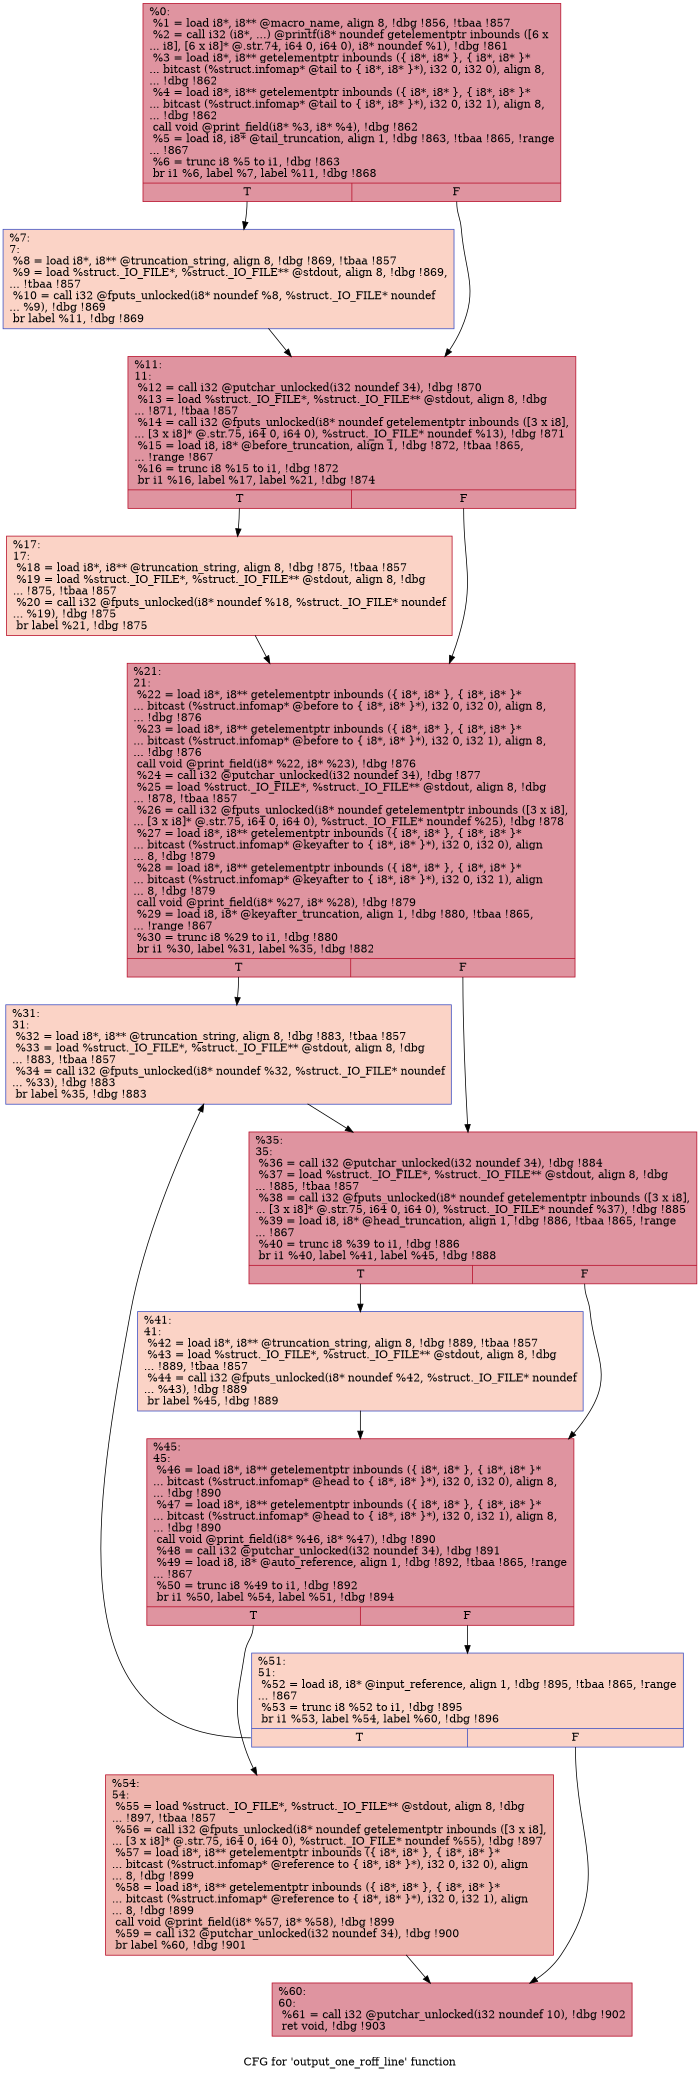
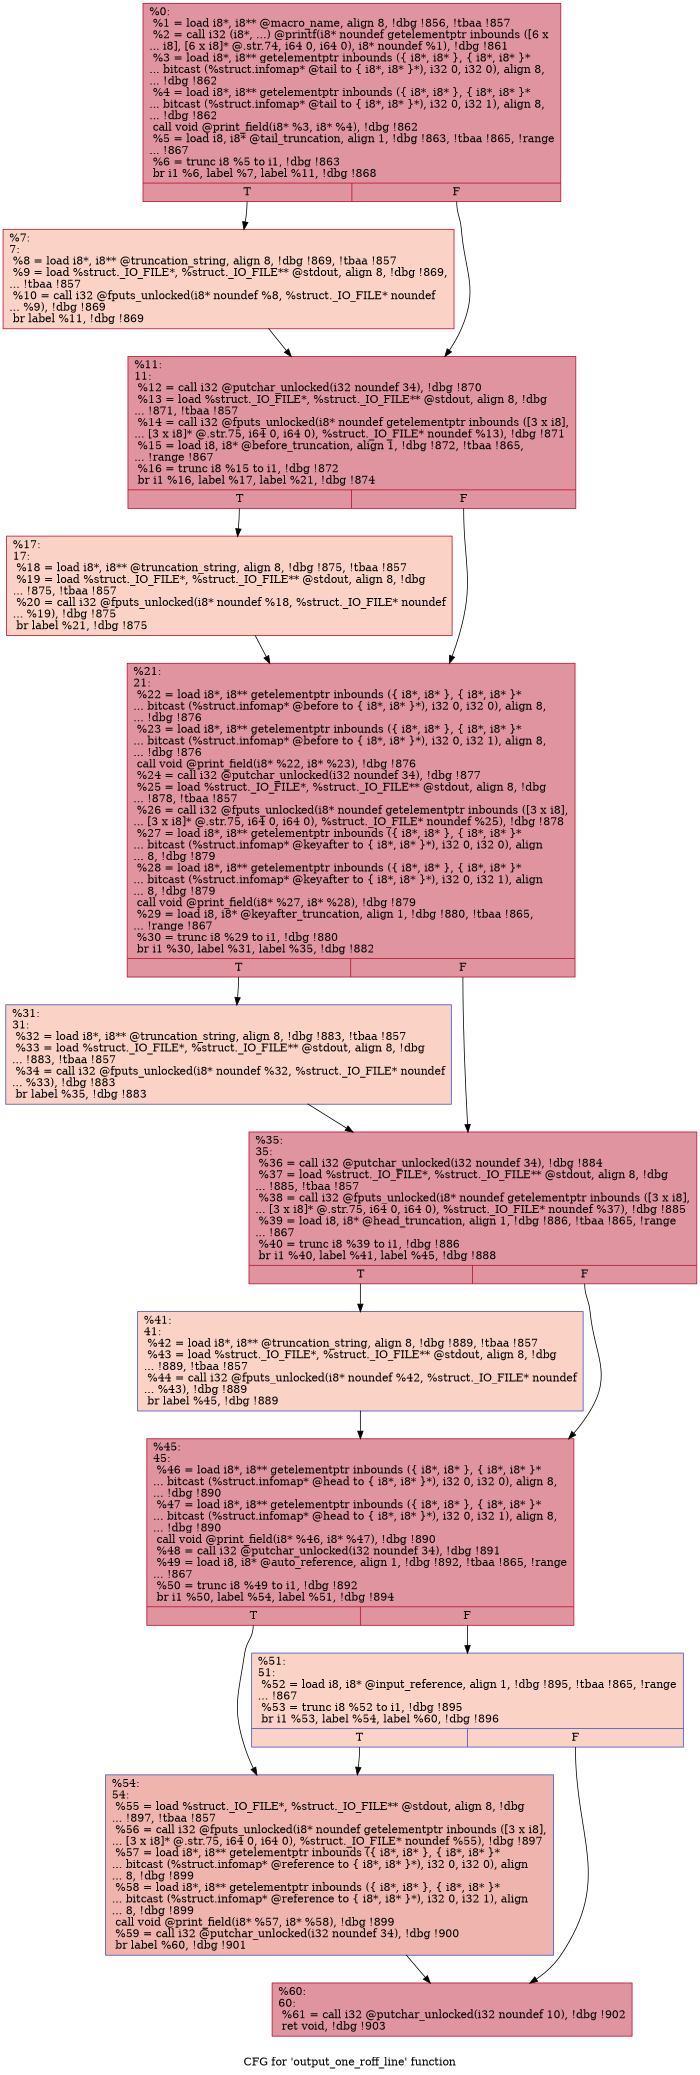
(229, 279) -> (229, 279)
(107, 1461) -> (359, 1757)
(330, 1865) -> (330, 1865)
